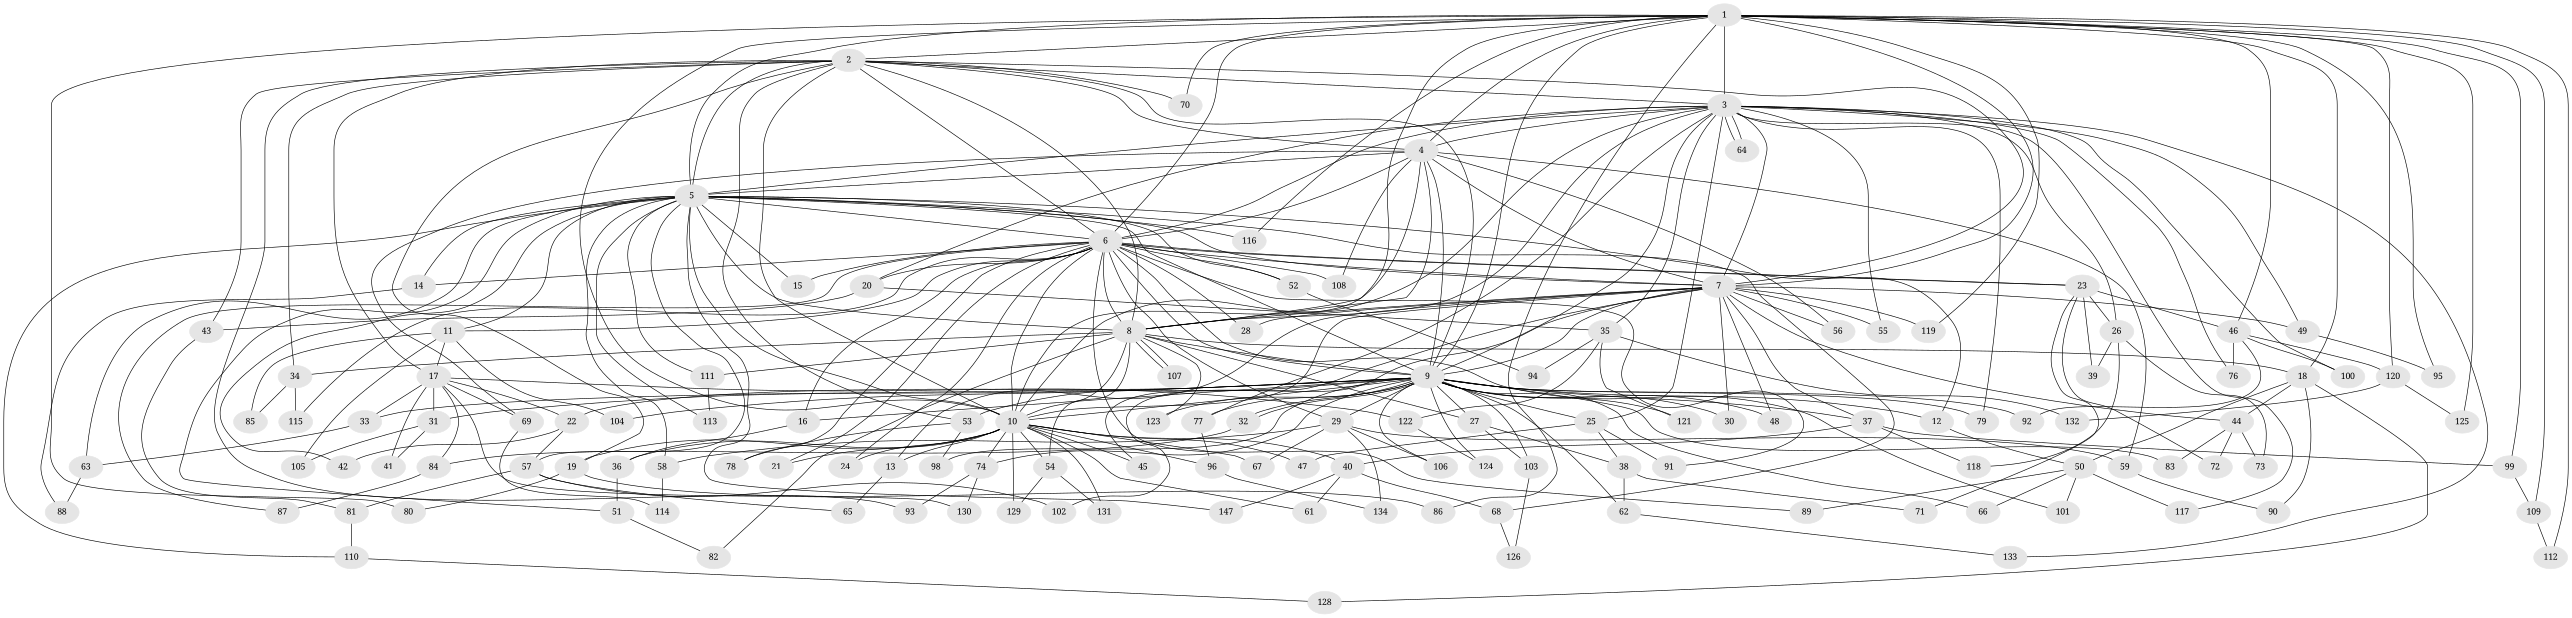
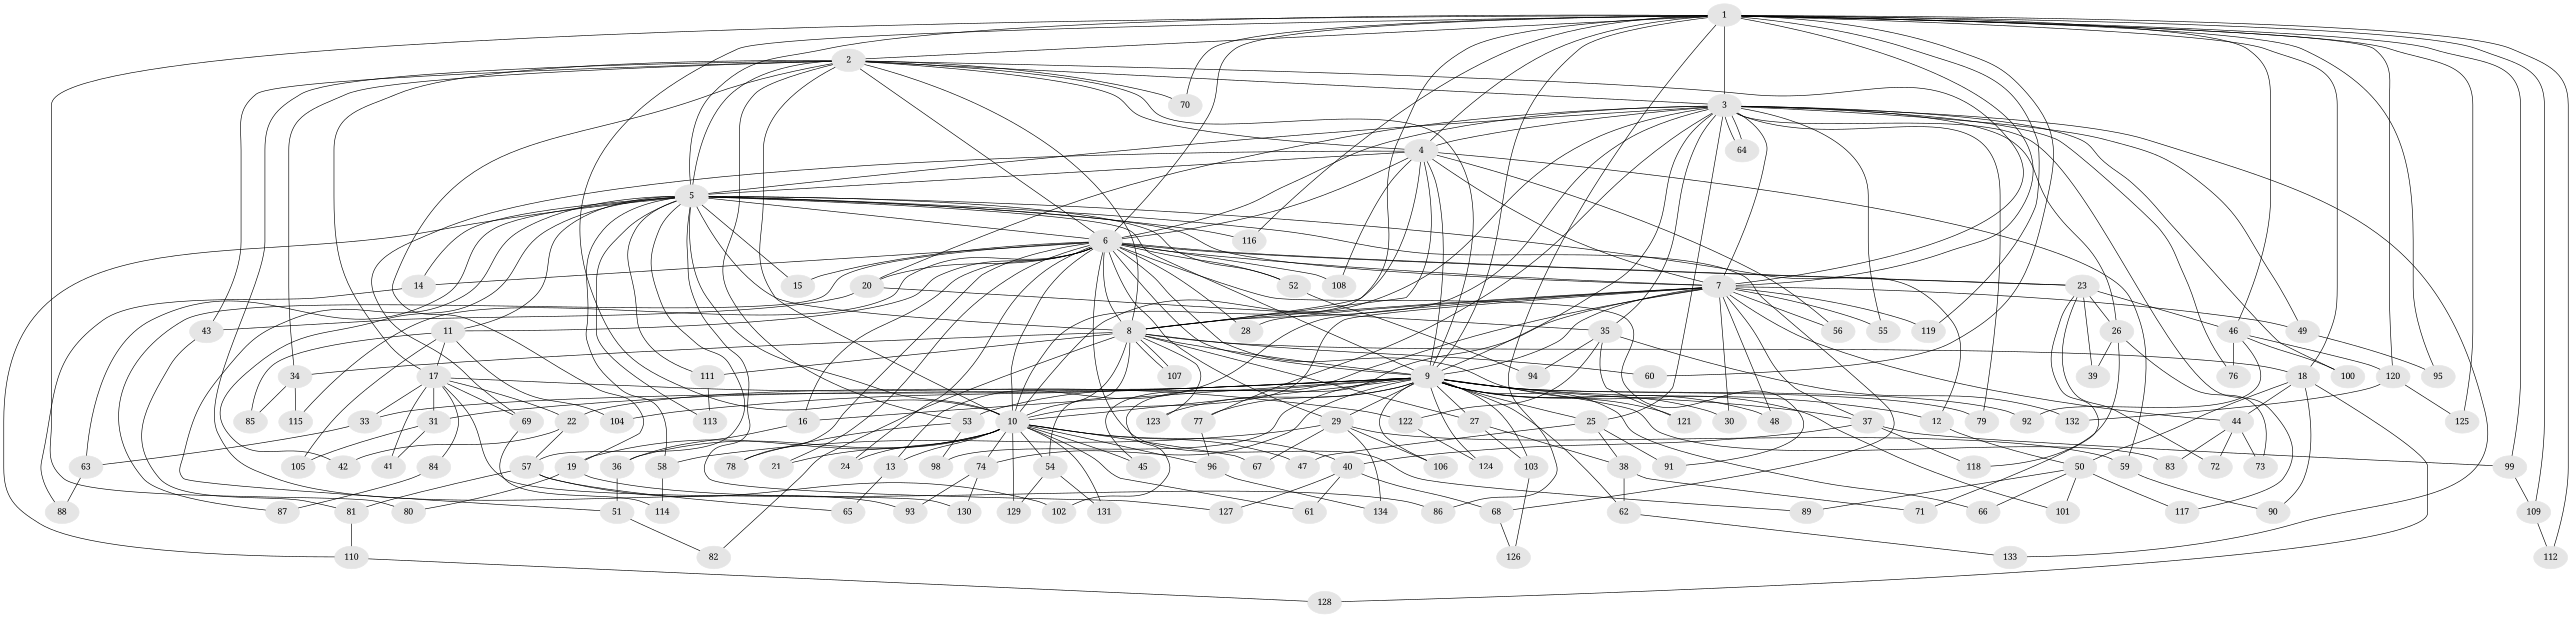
none -> (1650, 377)
(1244, 422) -> none
(1226, 512) -> (1226, 512)
